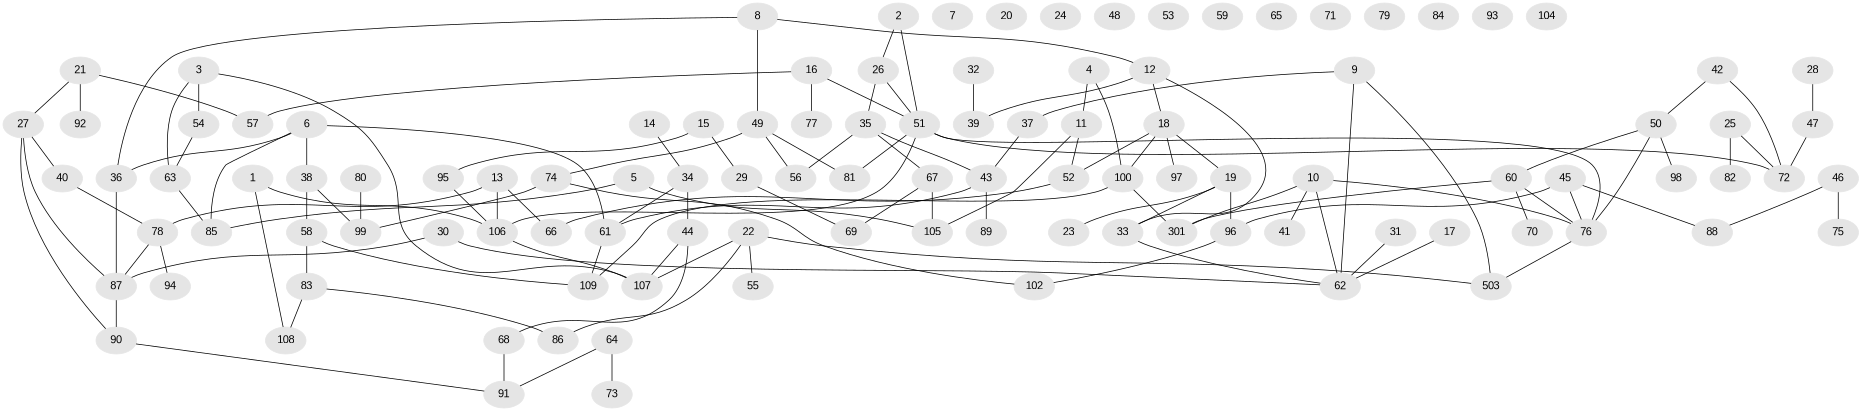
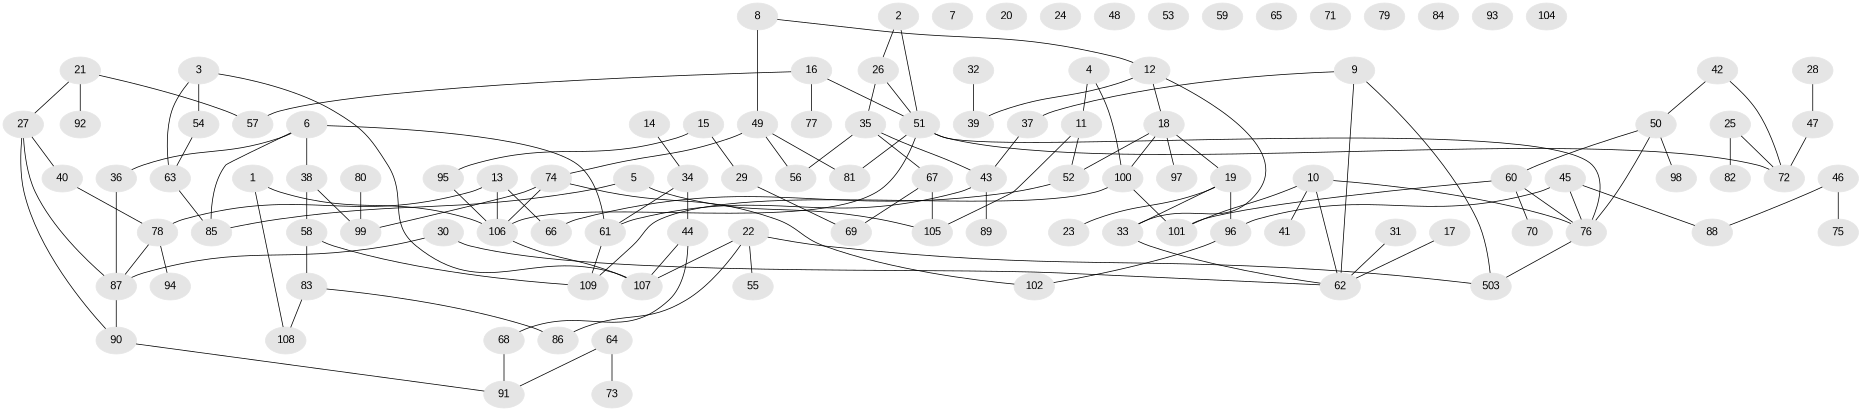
(391, 28) -> none
none -> (520, 209)
(1177, 232) -> (1177, 232)
